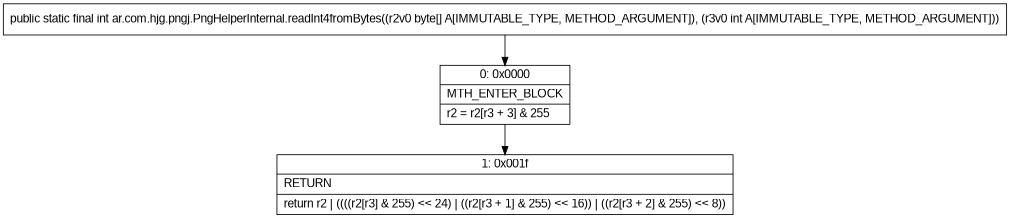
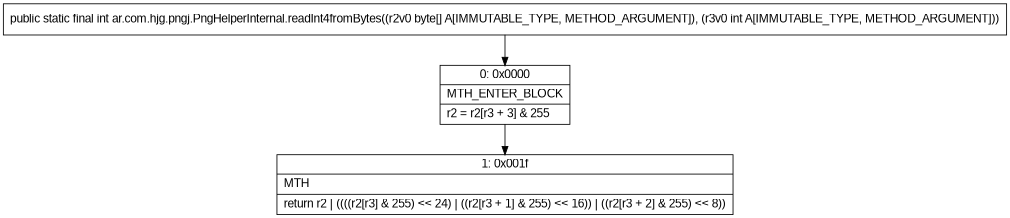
(308, 184) -> (297, 184)
